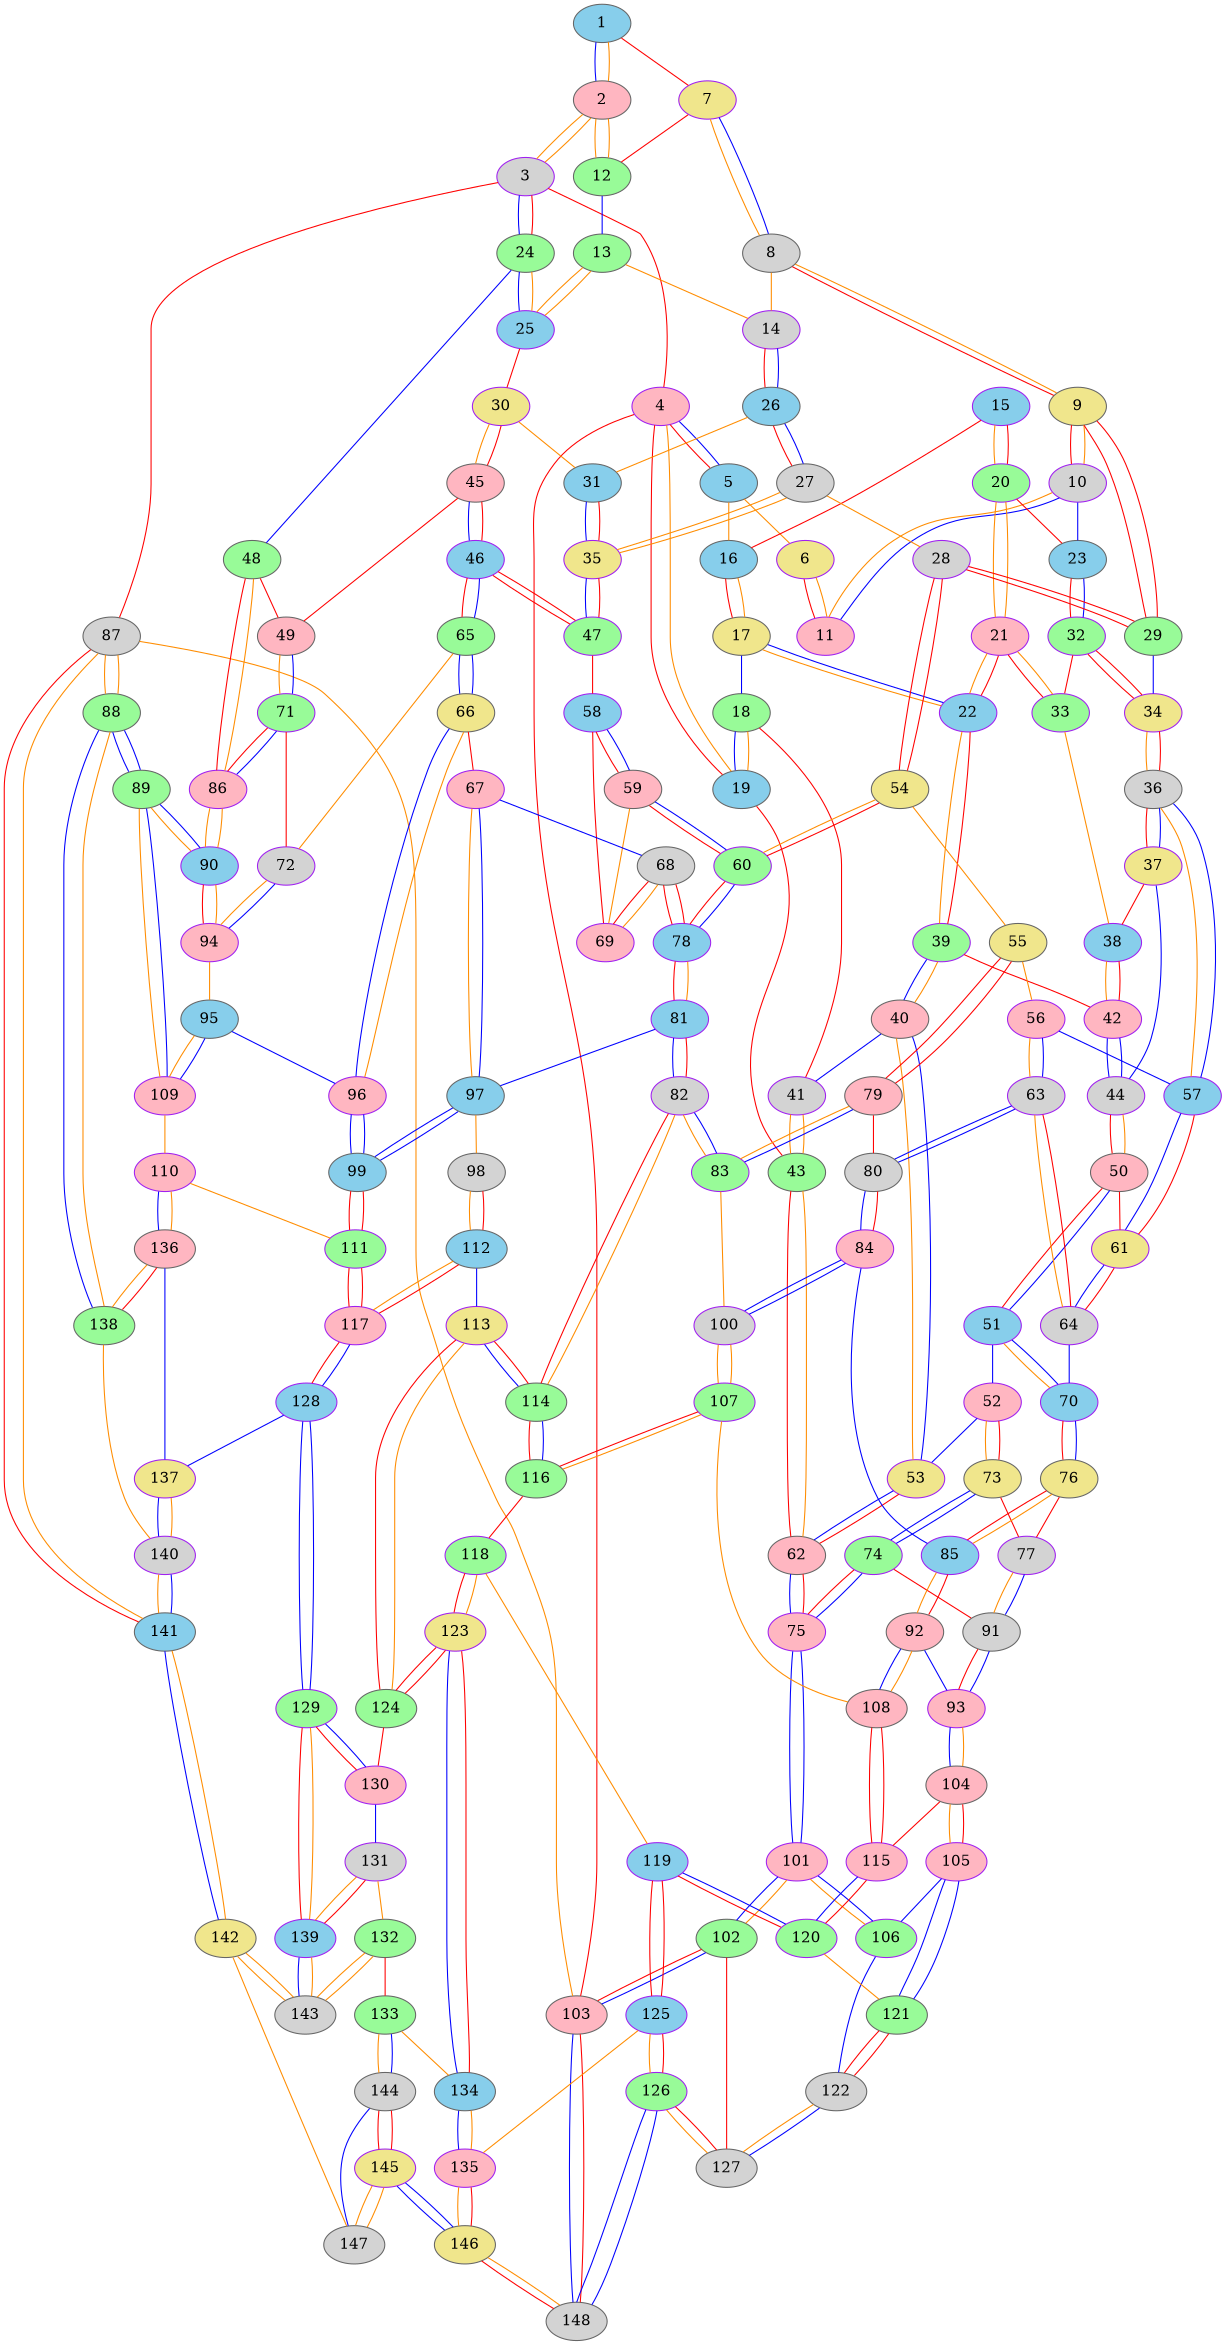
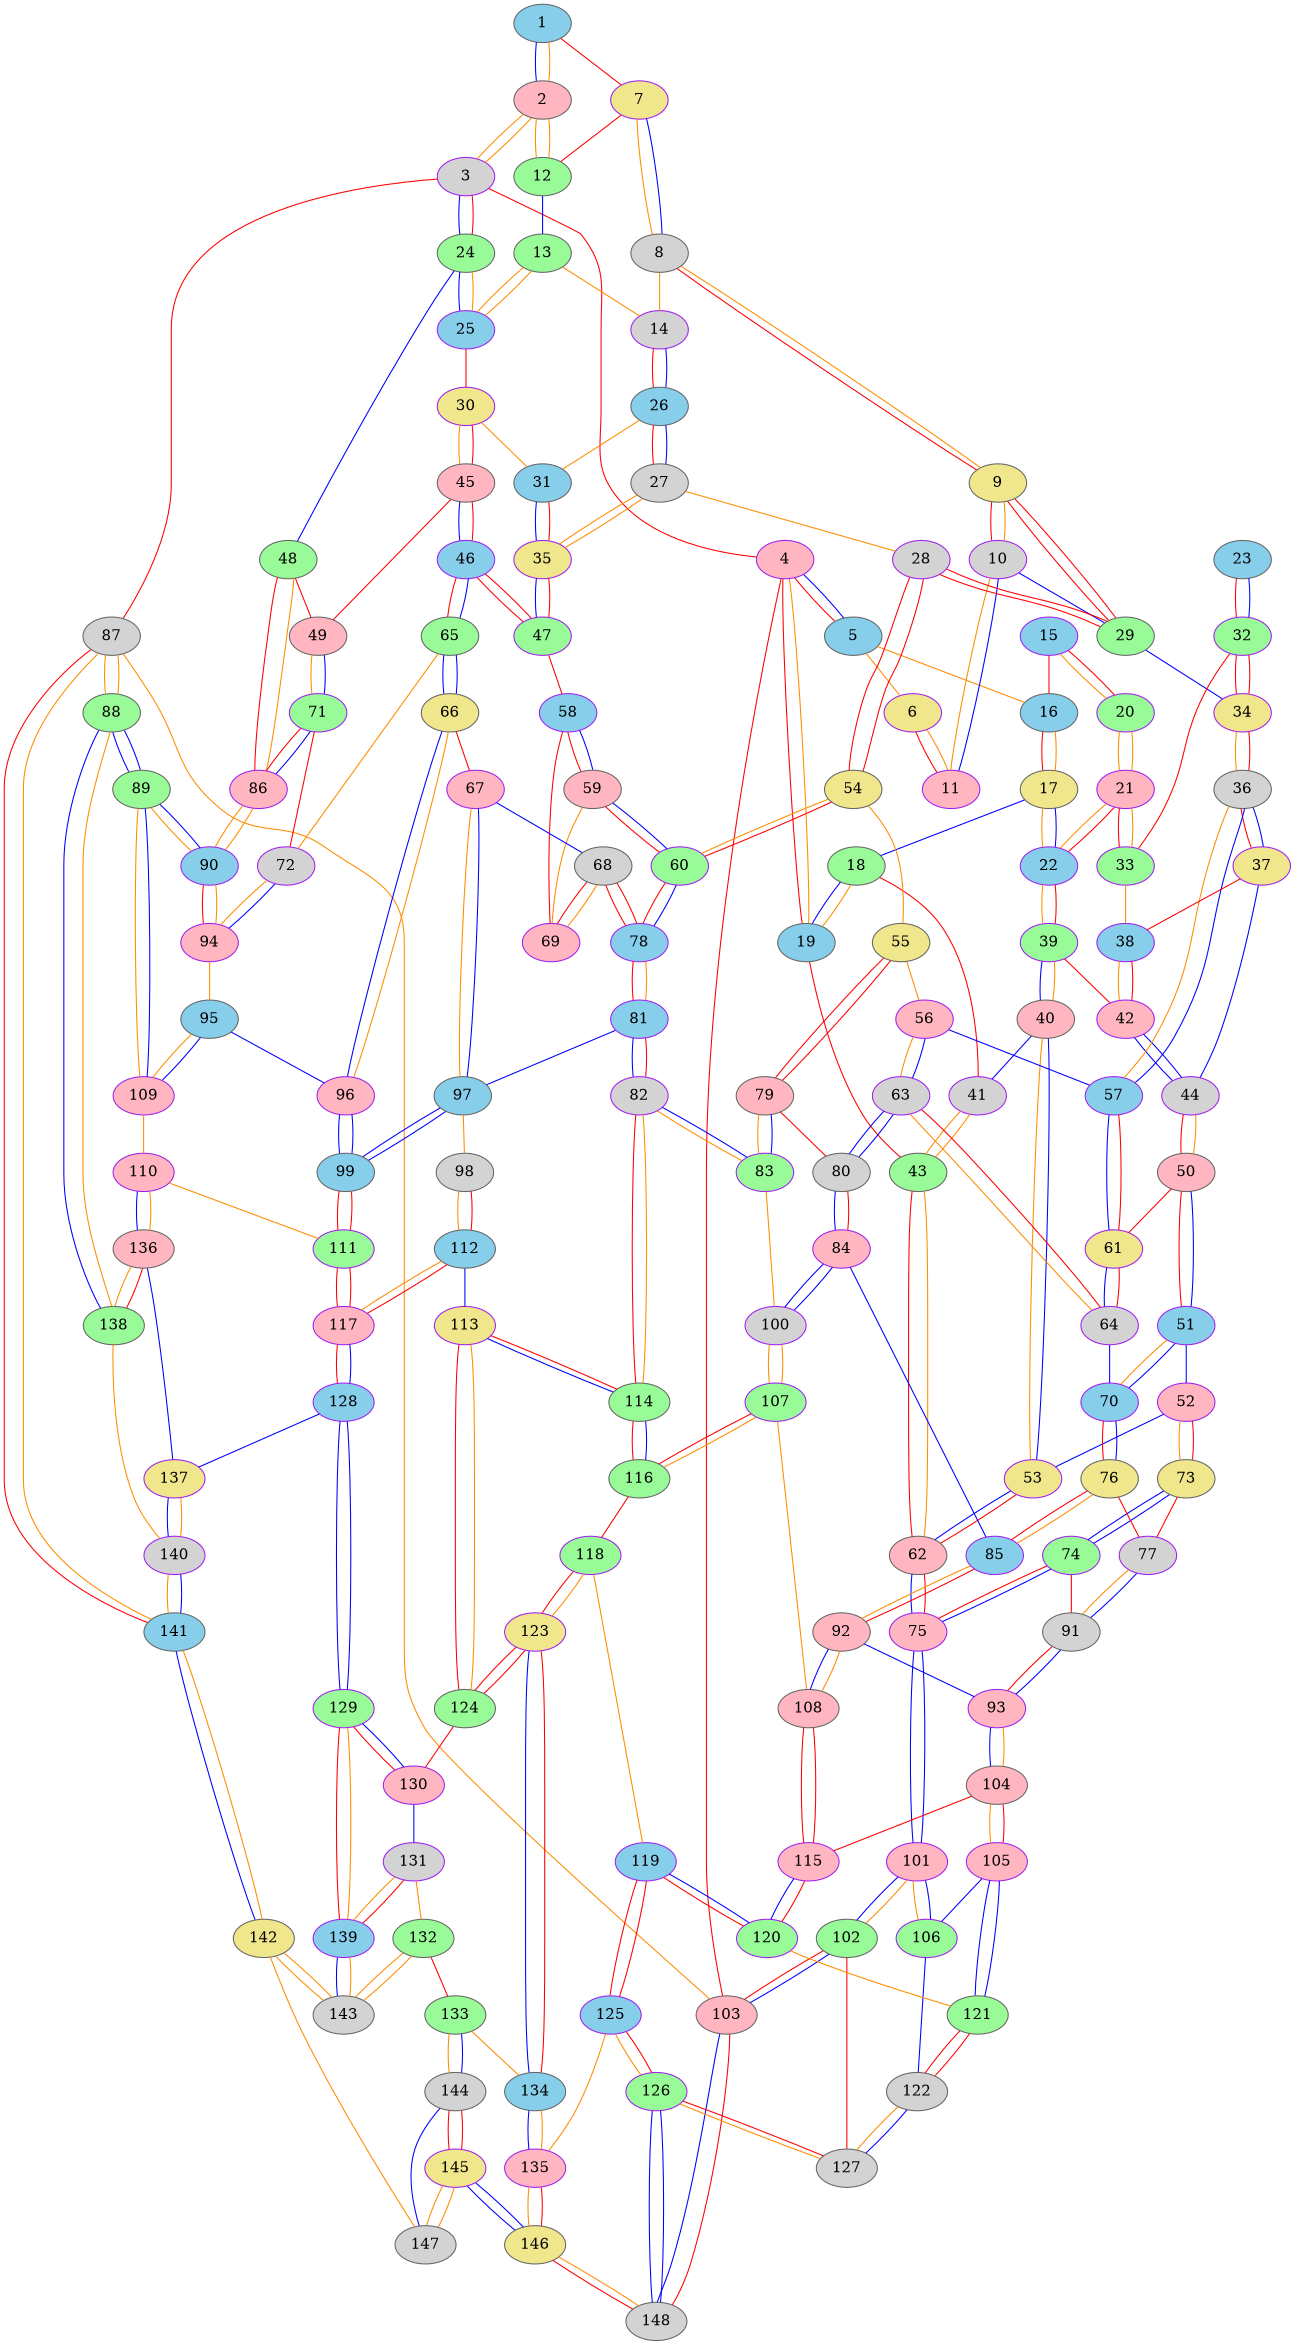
(1039, 521) -> none
(1078, 521) -> (1062, 598)
